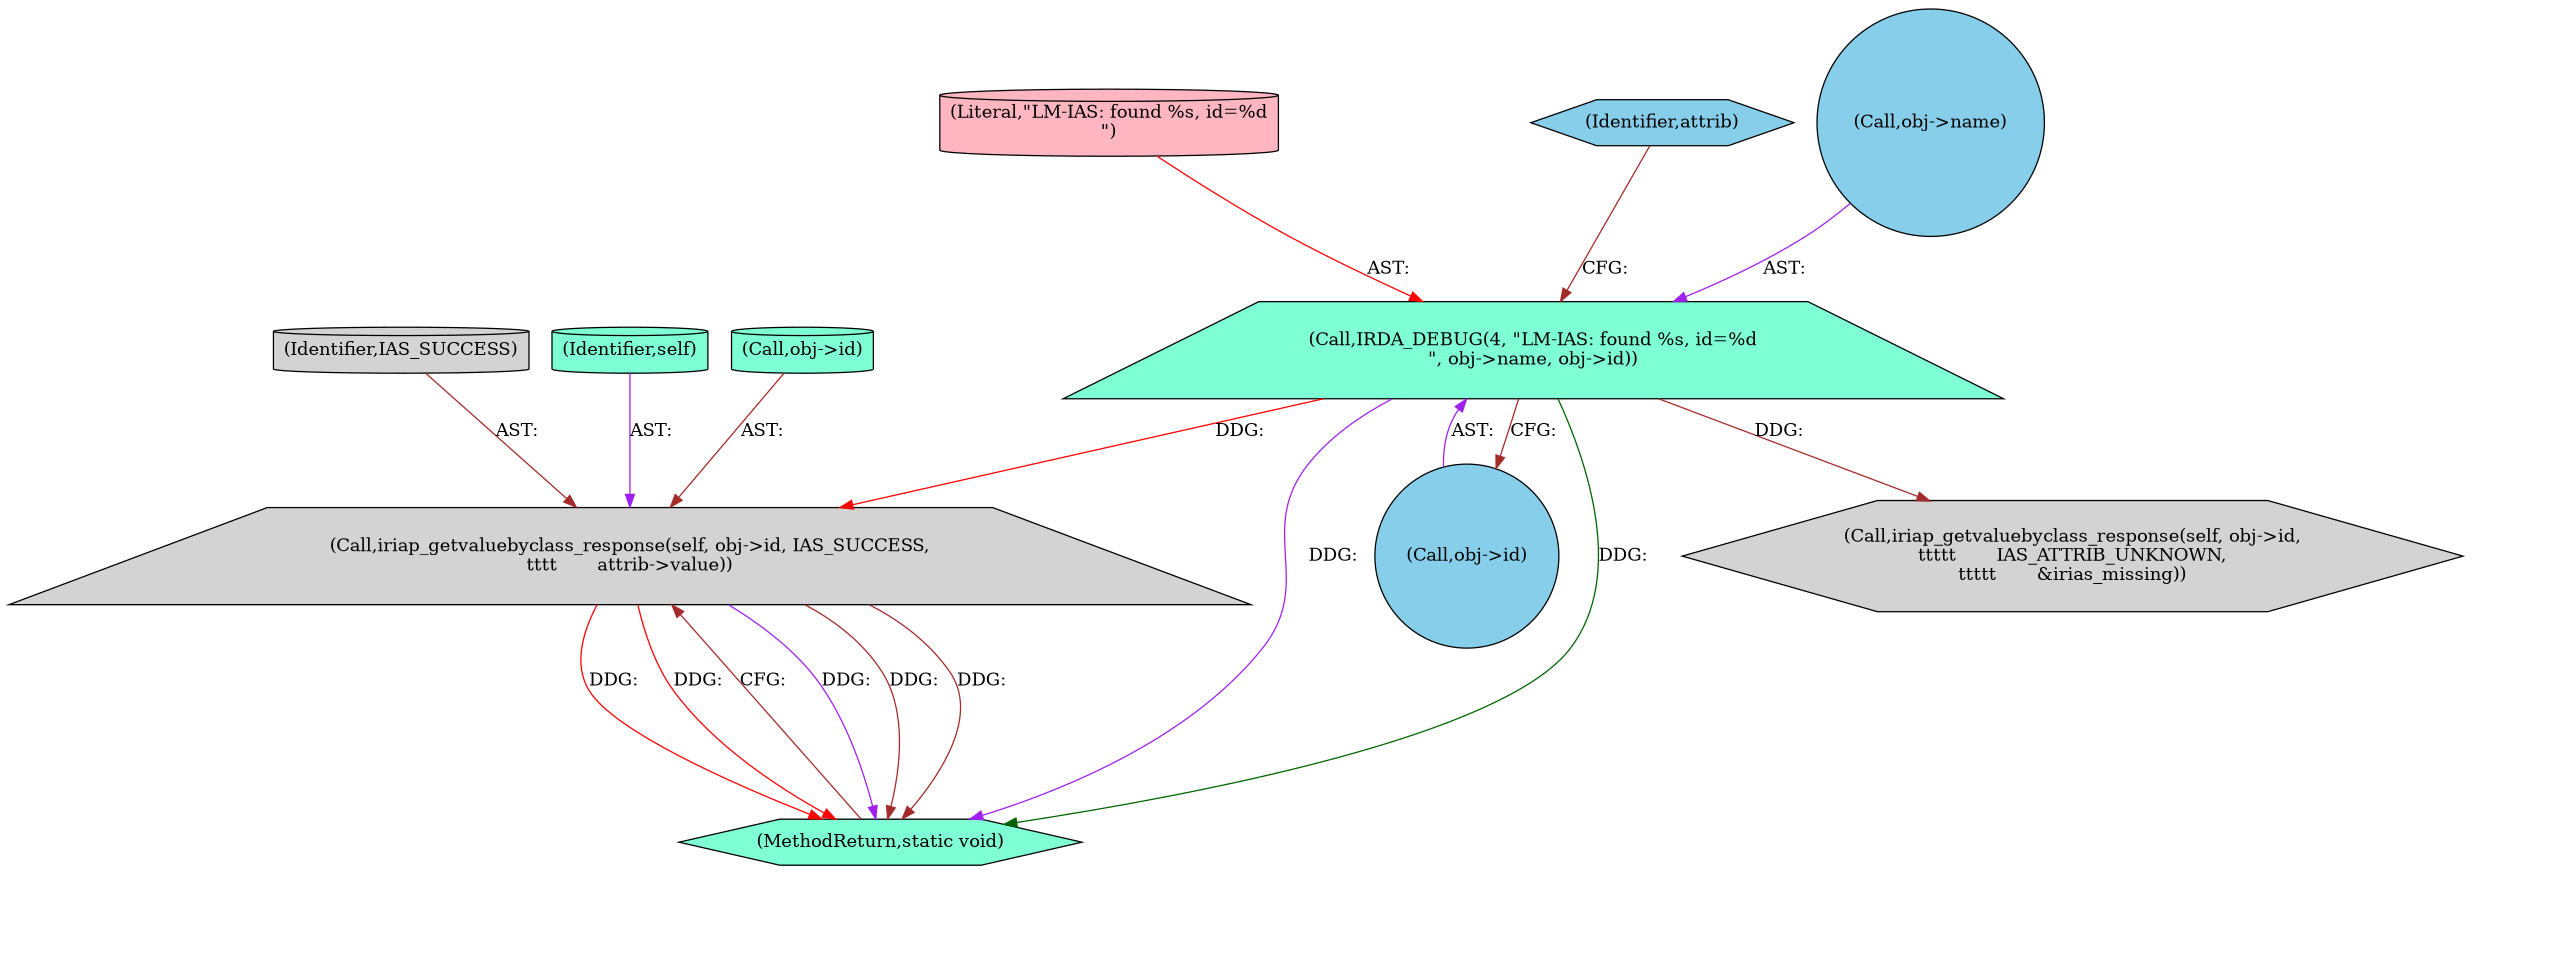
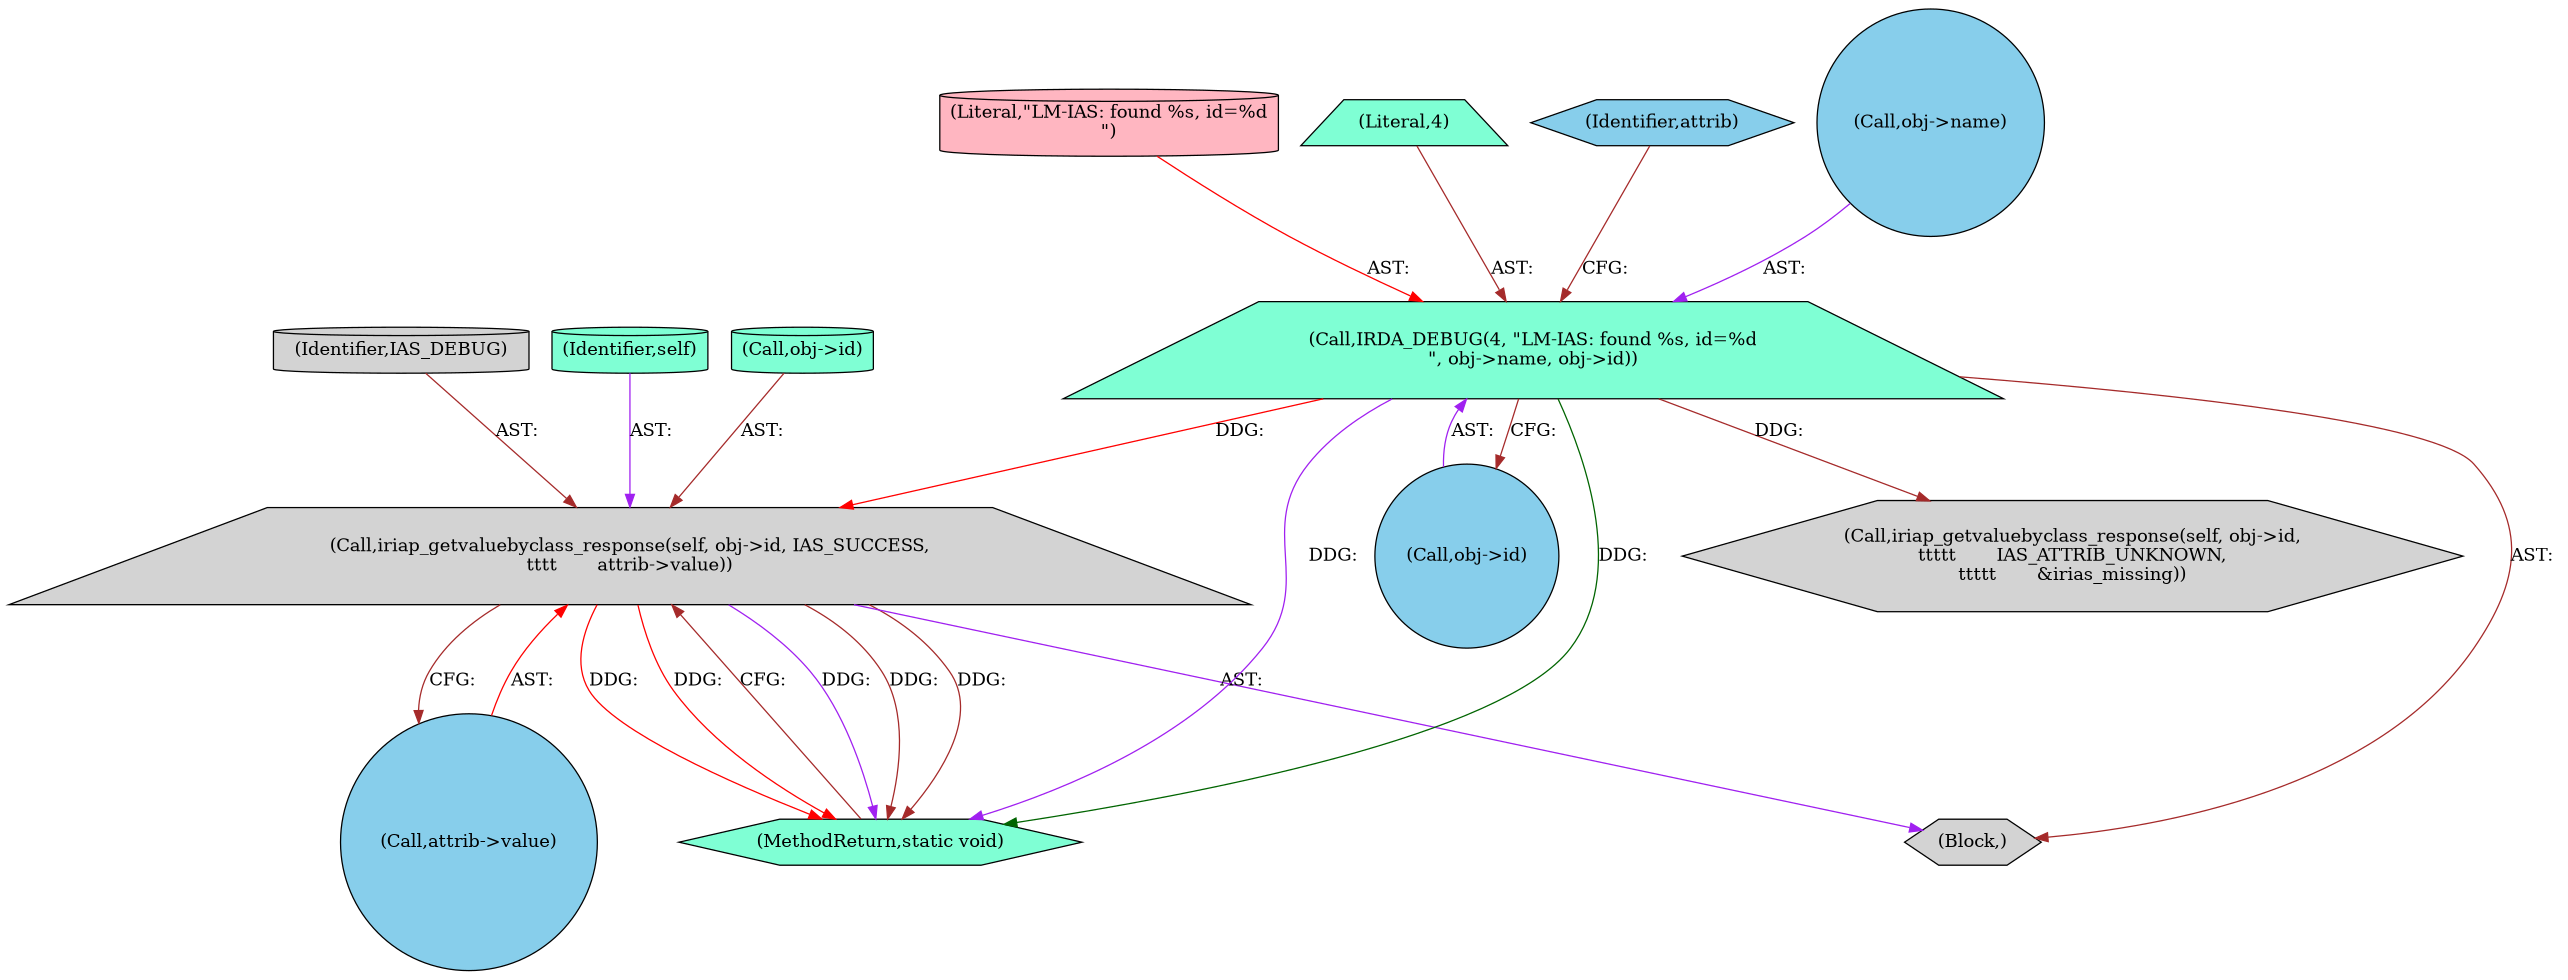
none -> (1404, 123)
(401, 350) -> (401, 350)
none -> (469, 842)
none -> (1973, 842)
